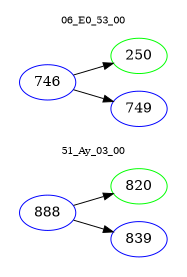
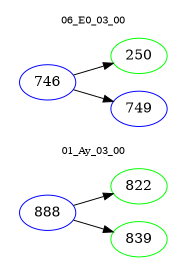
(93, 21) -> (93, 21)
(93, 151) -> (93, 151)
(139, 186) -> (139, 186)
(139, 239) -> (139, 239)
